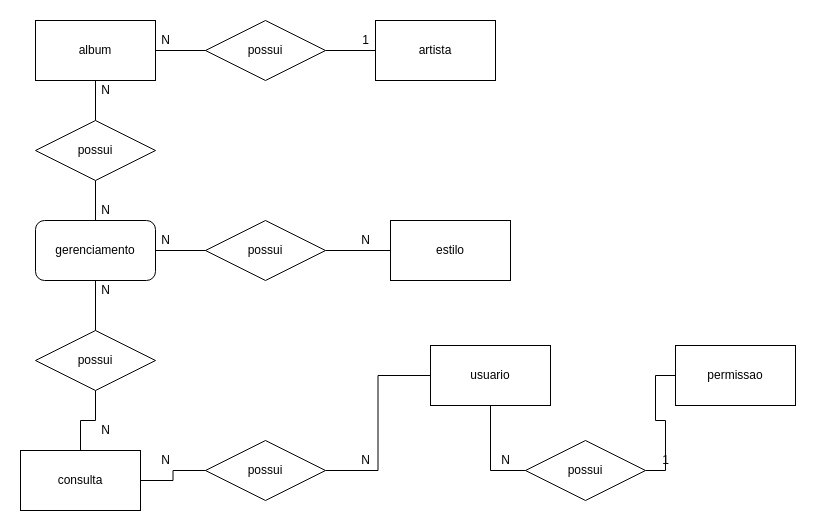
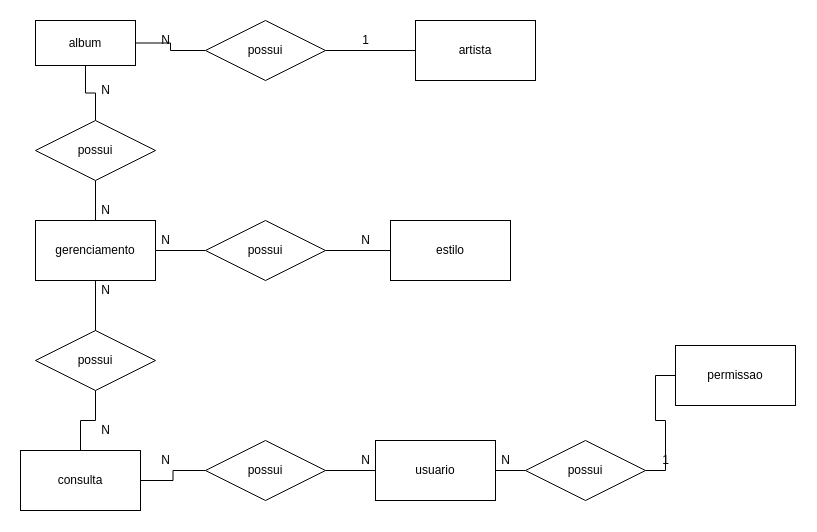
(96, 51) -> (86, 43)
(436, 51) -> (476, 51)
(96, 251) -> (96, 251)
(491, 376) -> (436, 471)
